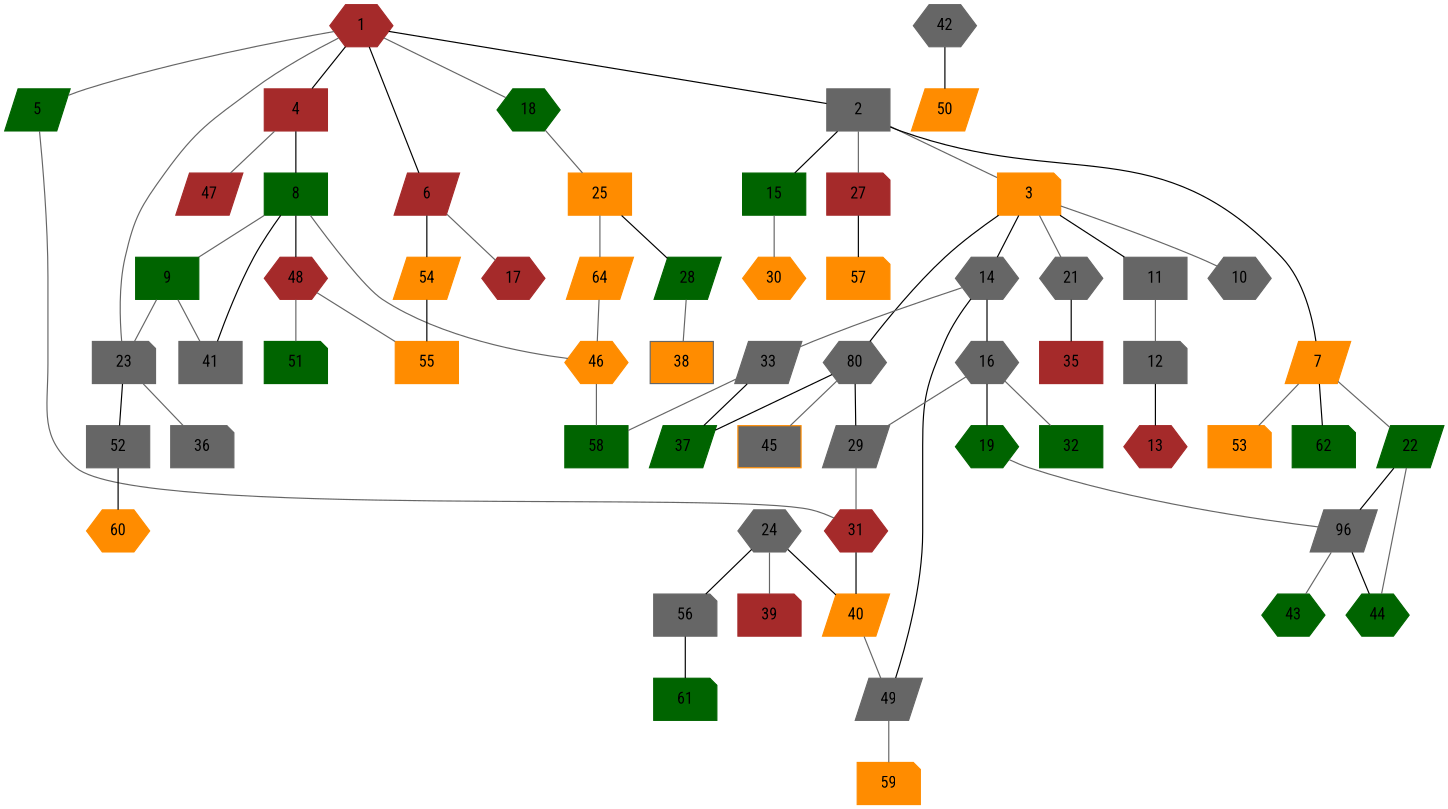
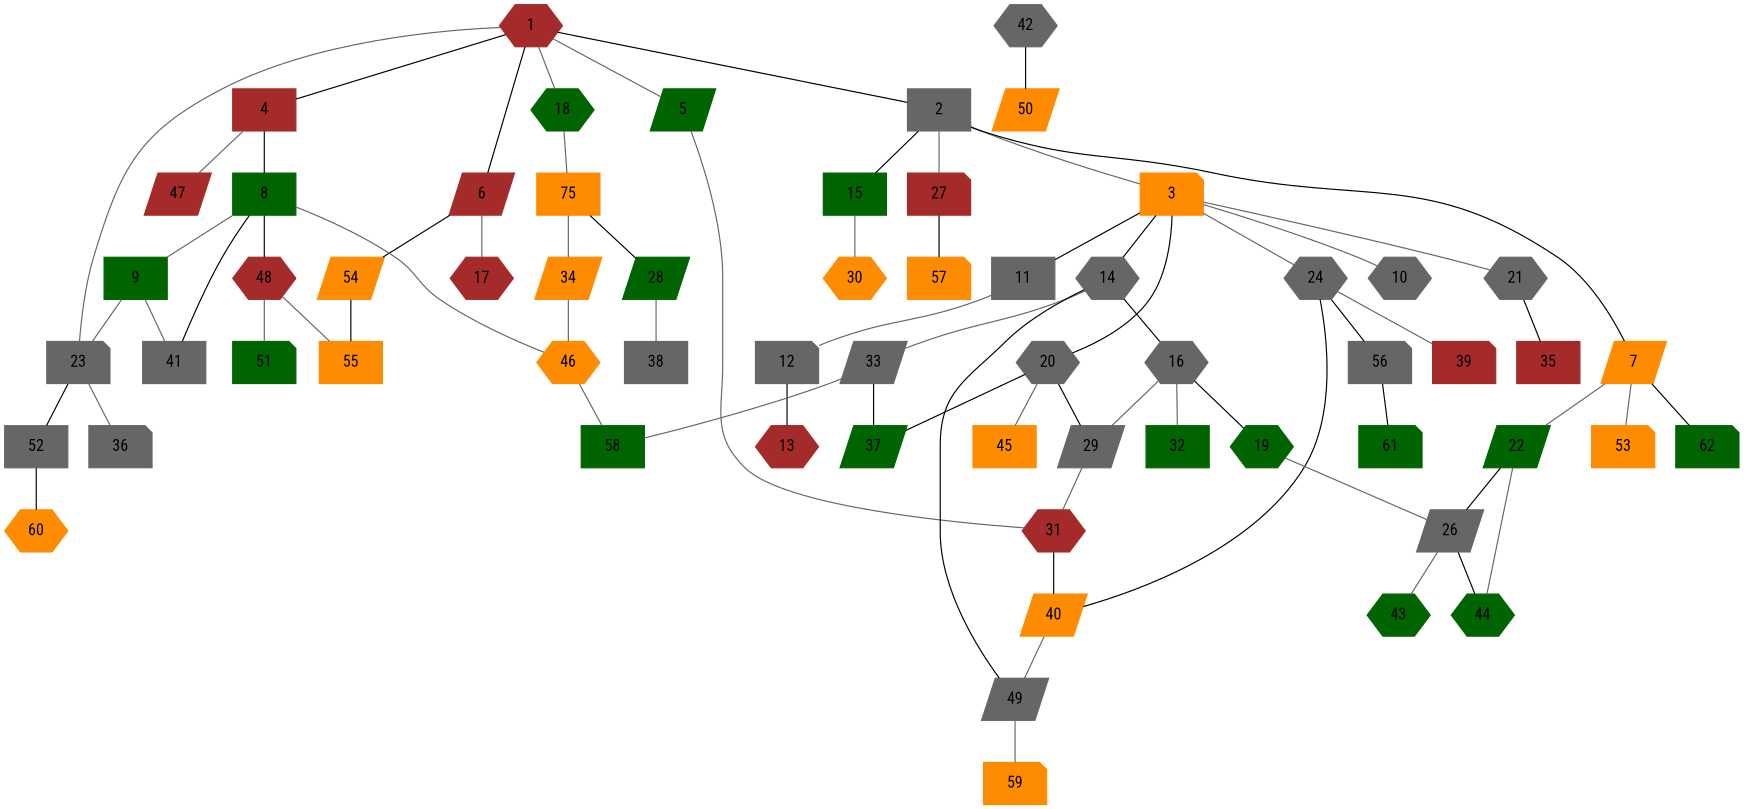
(600, 194) -> (568, 194)
none -> (1249, 239)
(600, 278) -> (568, 278)
(682, 363) -> (656, 363)
(855, 363) -> (1048, 363)
(769, 447) -> (1005, 447)
(1344, 531) -> (1450, 531)
